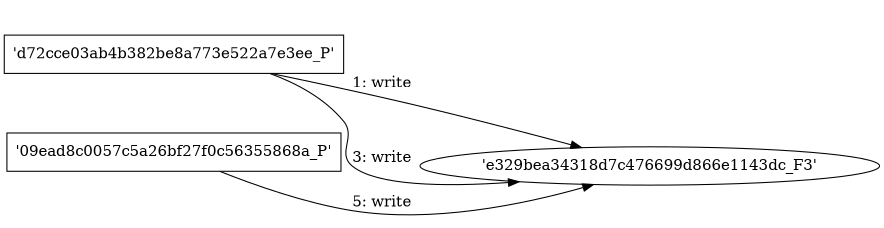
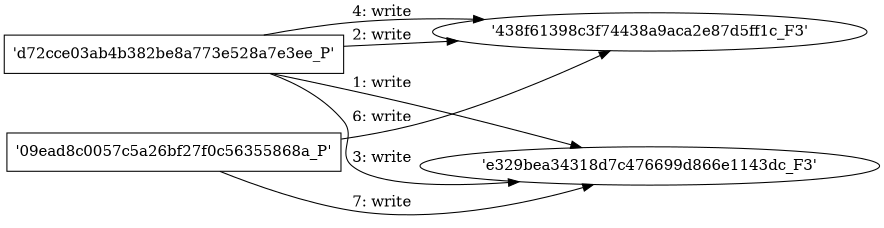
none -> (650, 32)
(174, 54) -> (174, 54)
(382, 203) -> (382, 203)
